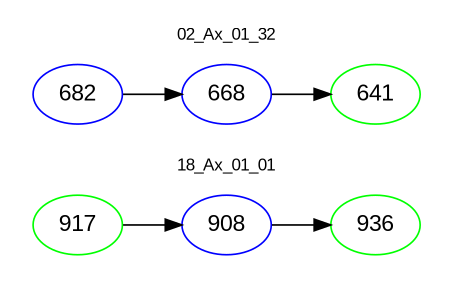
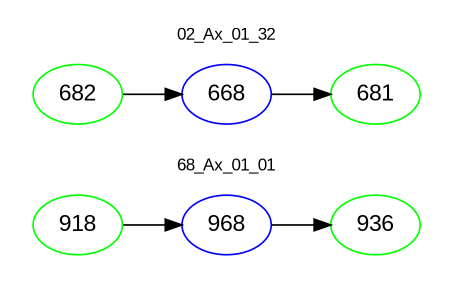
(78, 94) -> (78, 94)
(375, 94) -> (375, 94)
(227, 166) -> (227, 166)
(78, 225) -> (78, 225)
(227, 225) -> (227, 225)
